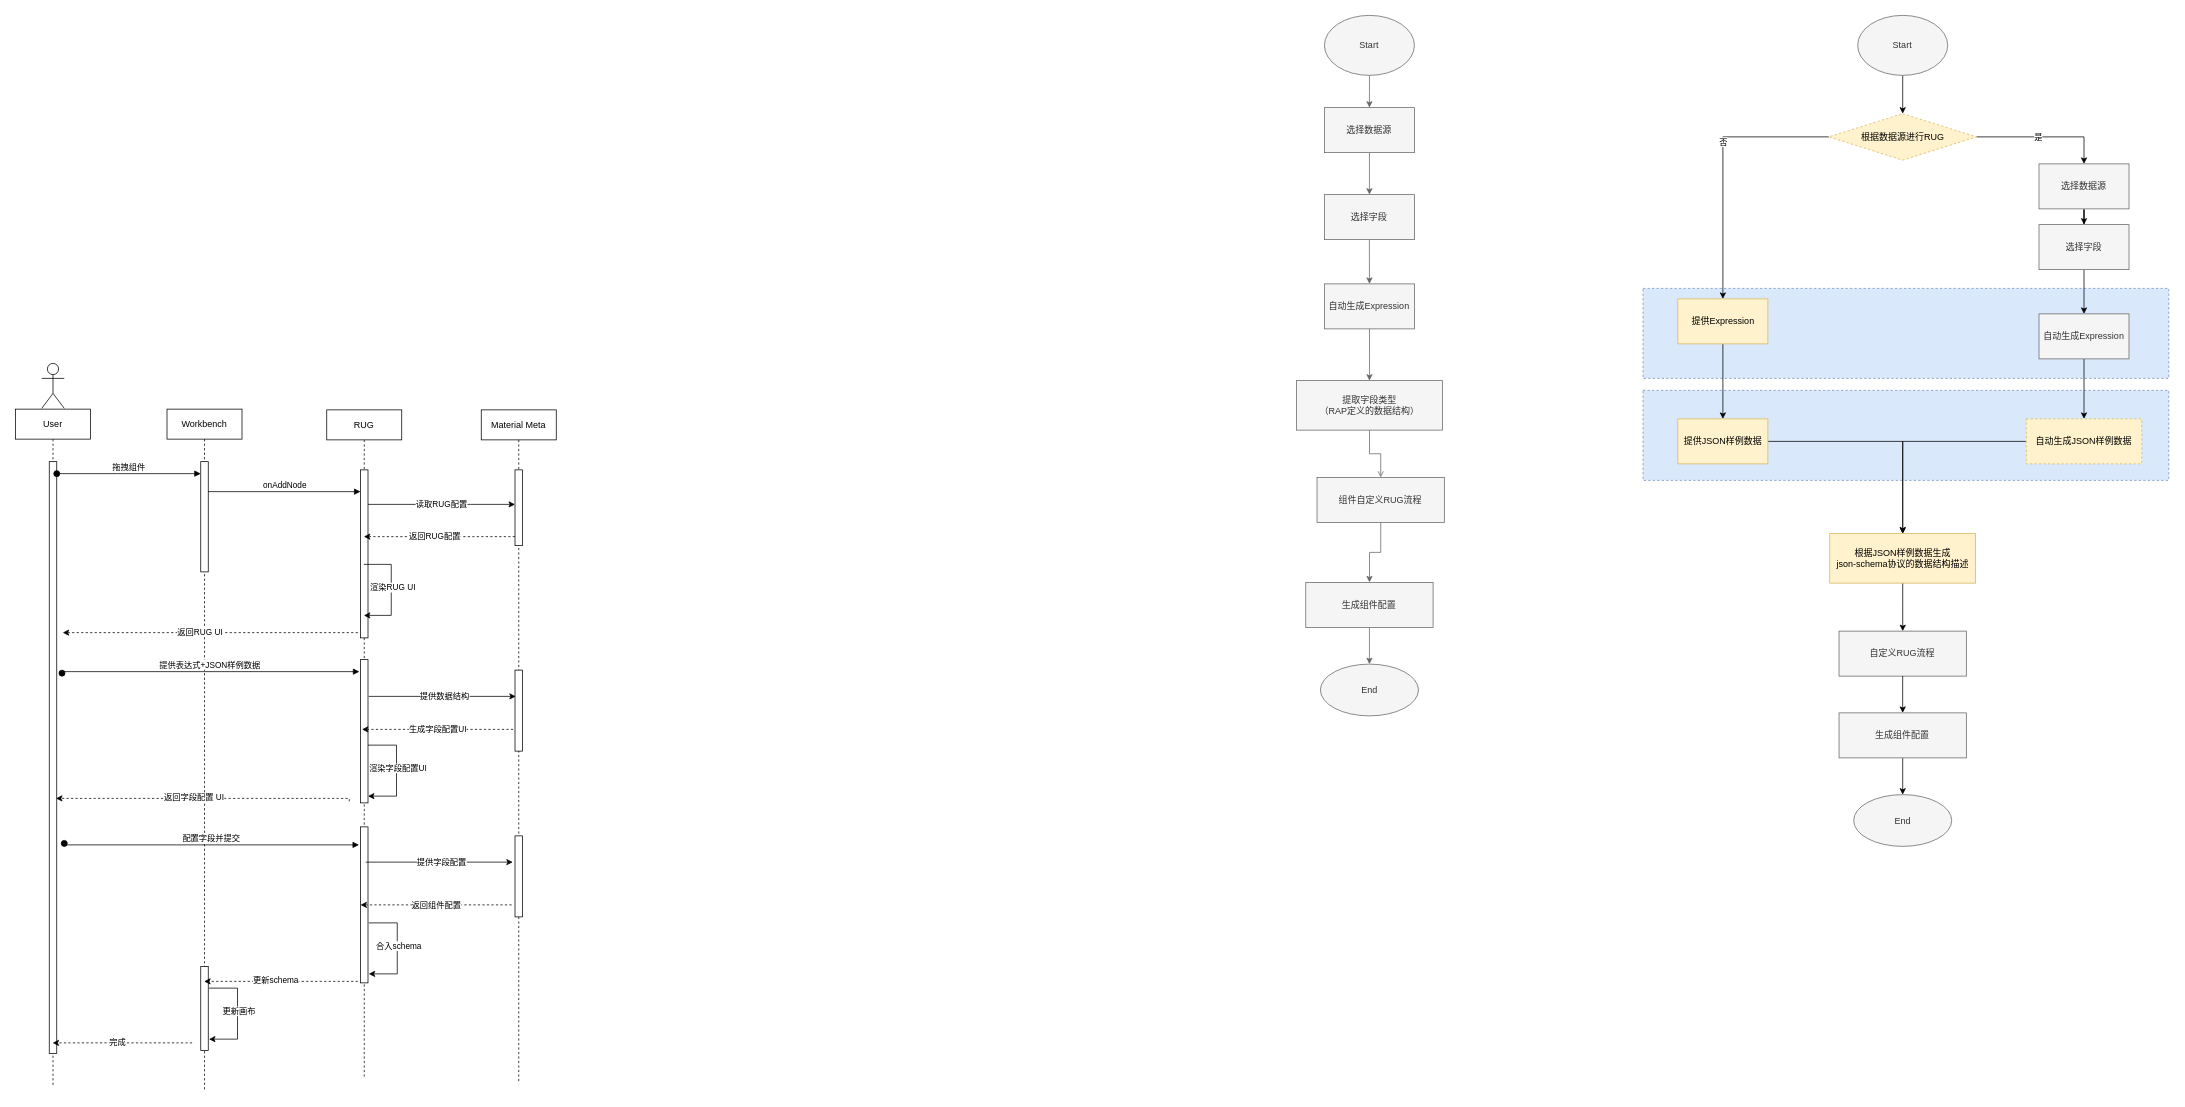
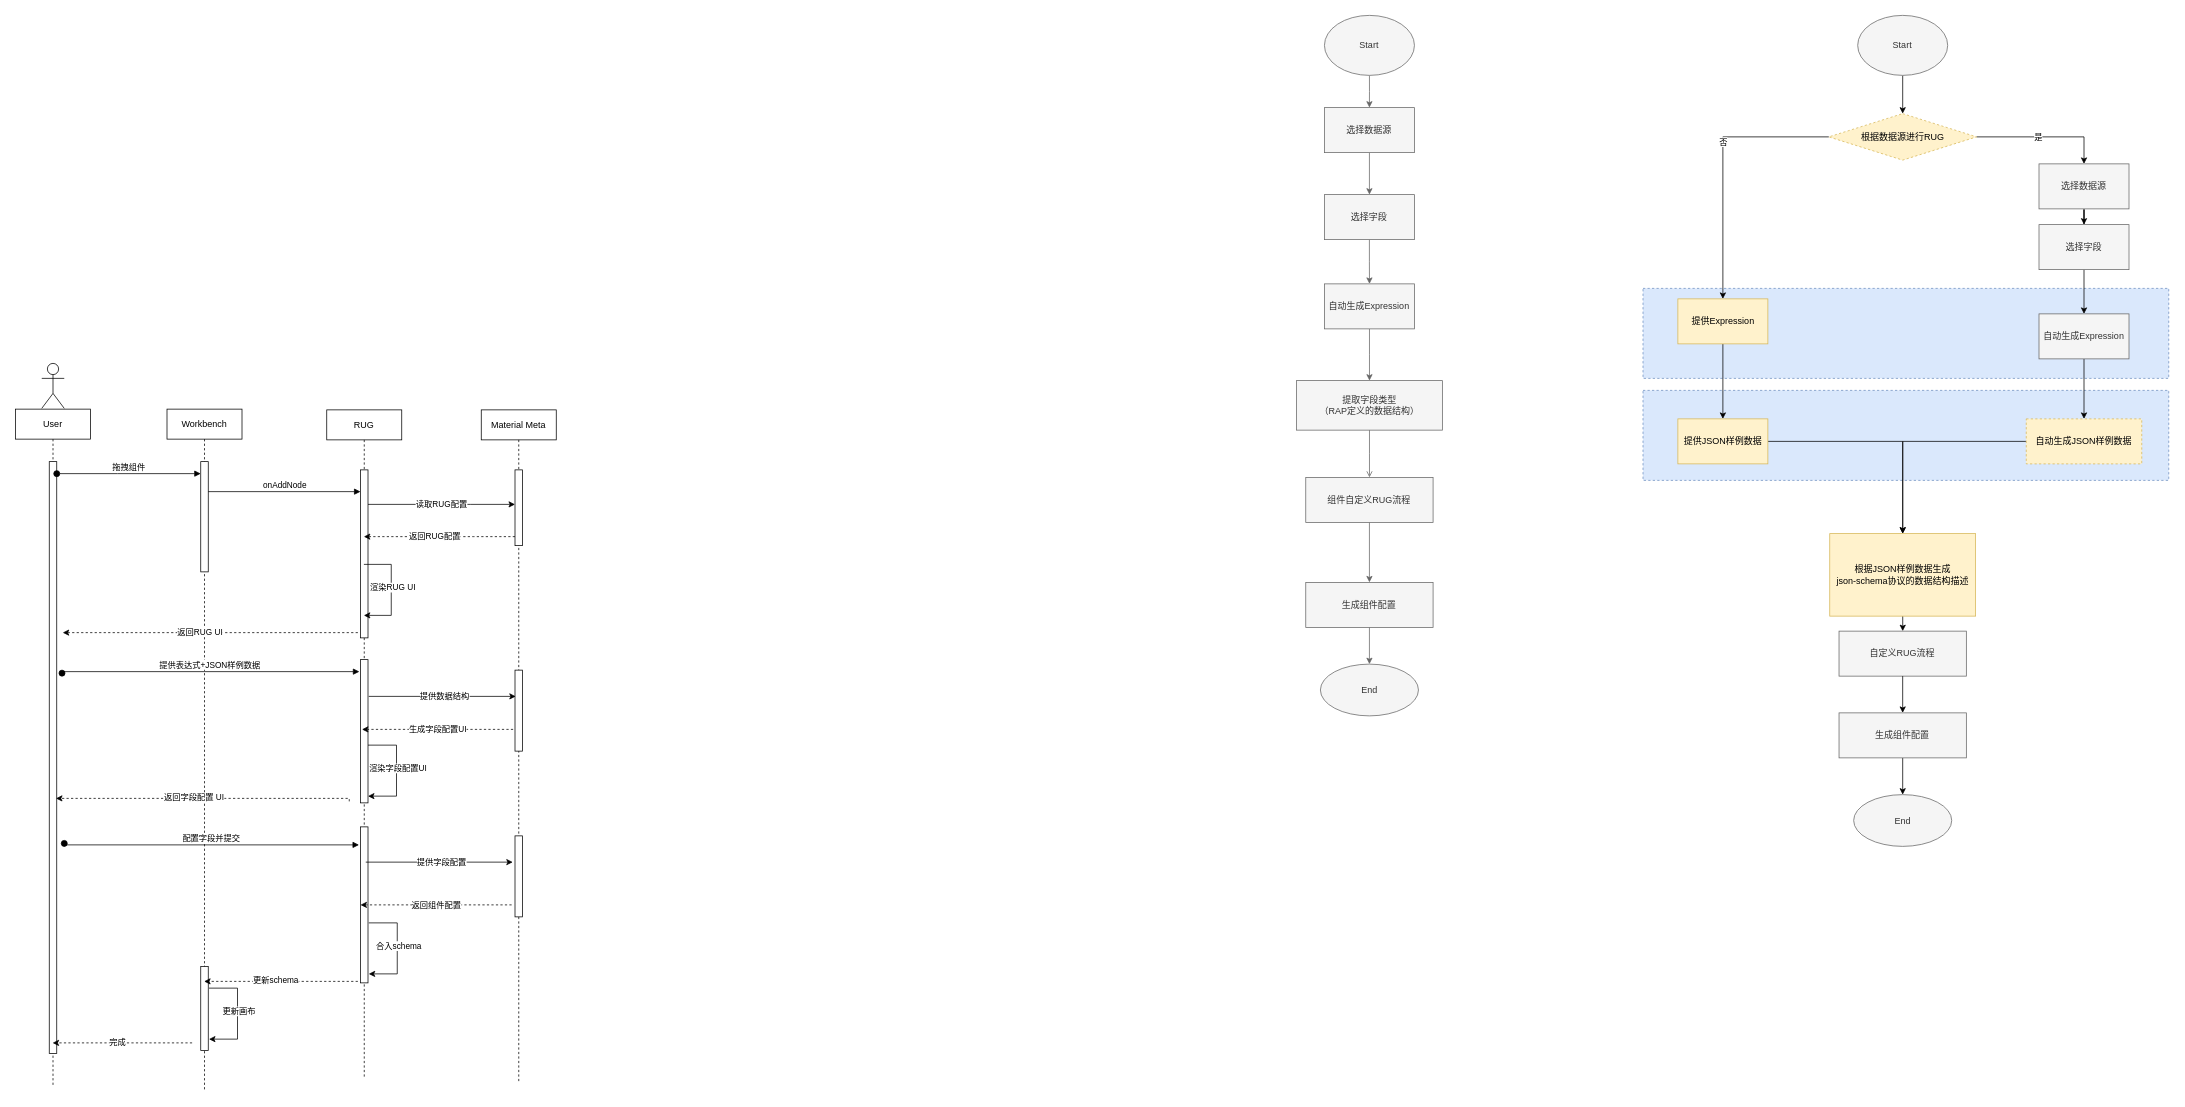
(1381, 500) -> (1369, 500)
(1903, 558) -> (1903, 575)
